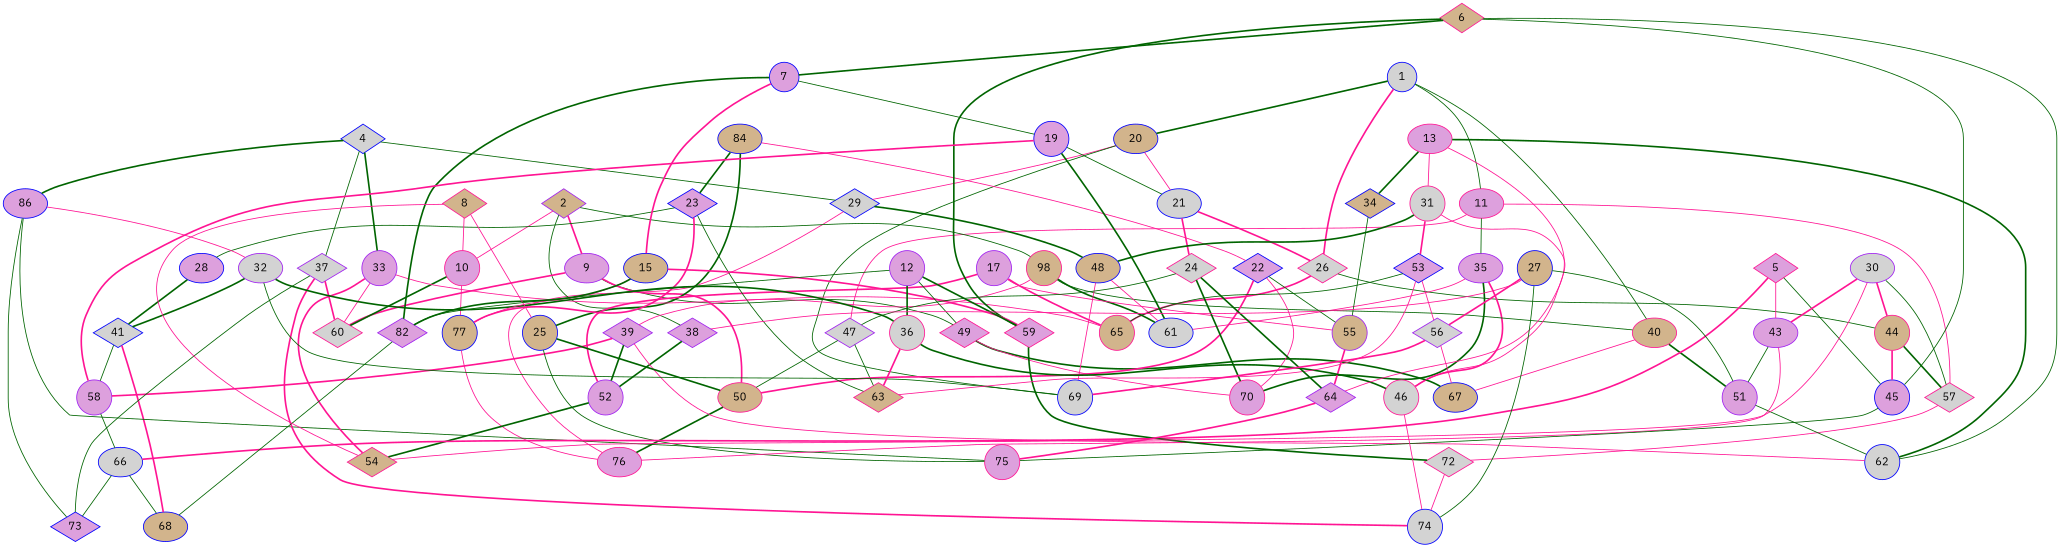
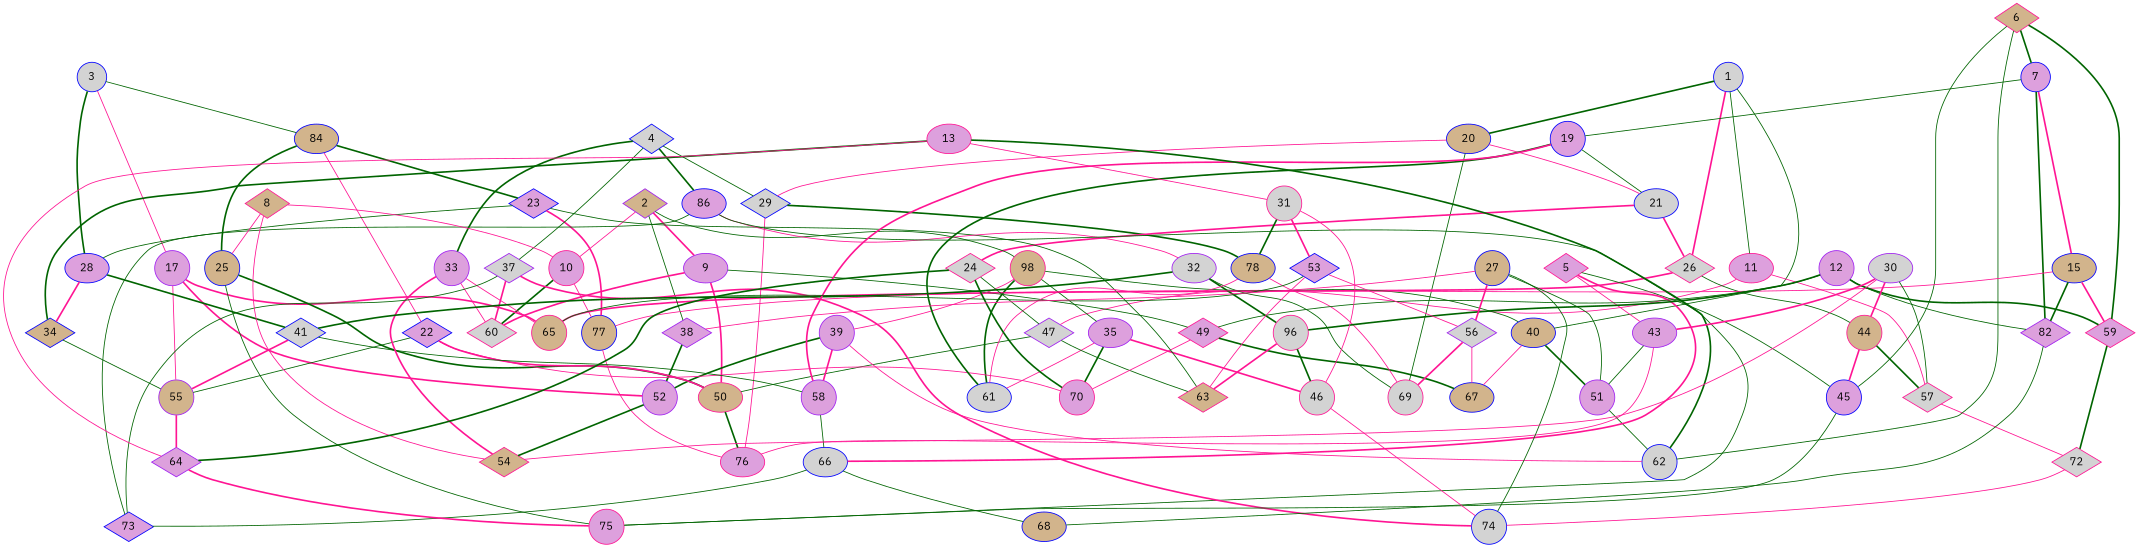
none -> (92, 77)
(1481, 236) -> (1069, 300)
(1098, 268) -> (1253, 268)
none -> (68, 302)
(628, 333) -> (837, 333)
(907, 333) -> (1291, 333)
(1654, 333) -> (1533, 333)
(1075, 397) -> (1406, 397)
(146, 428) -> (240, 364)
